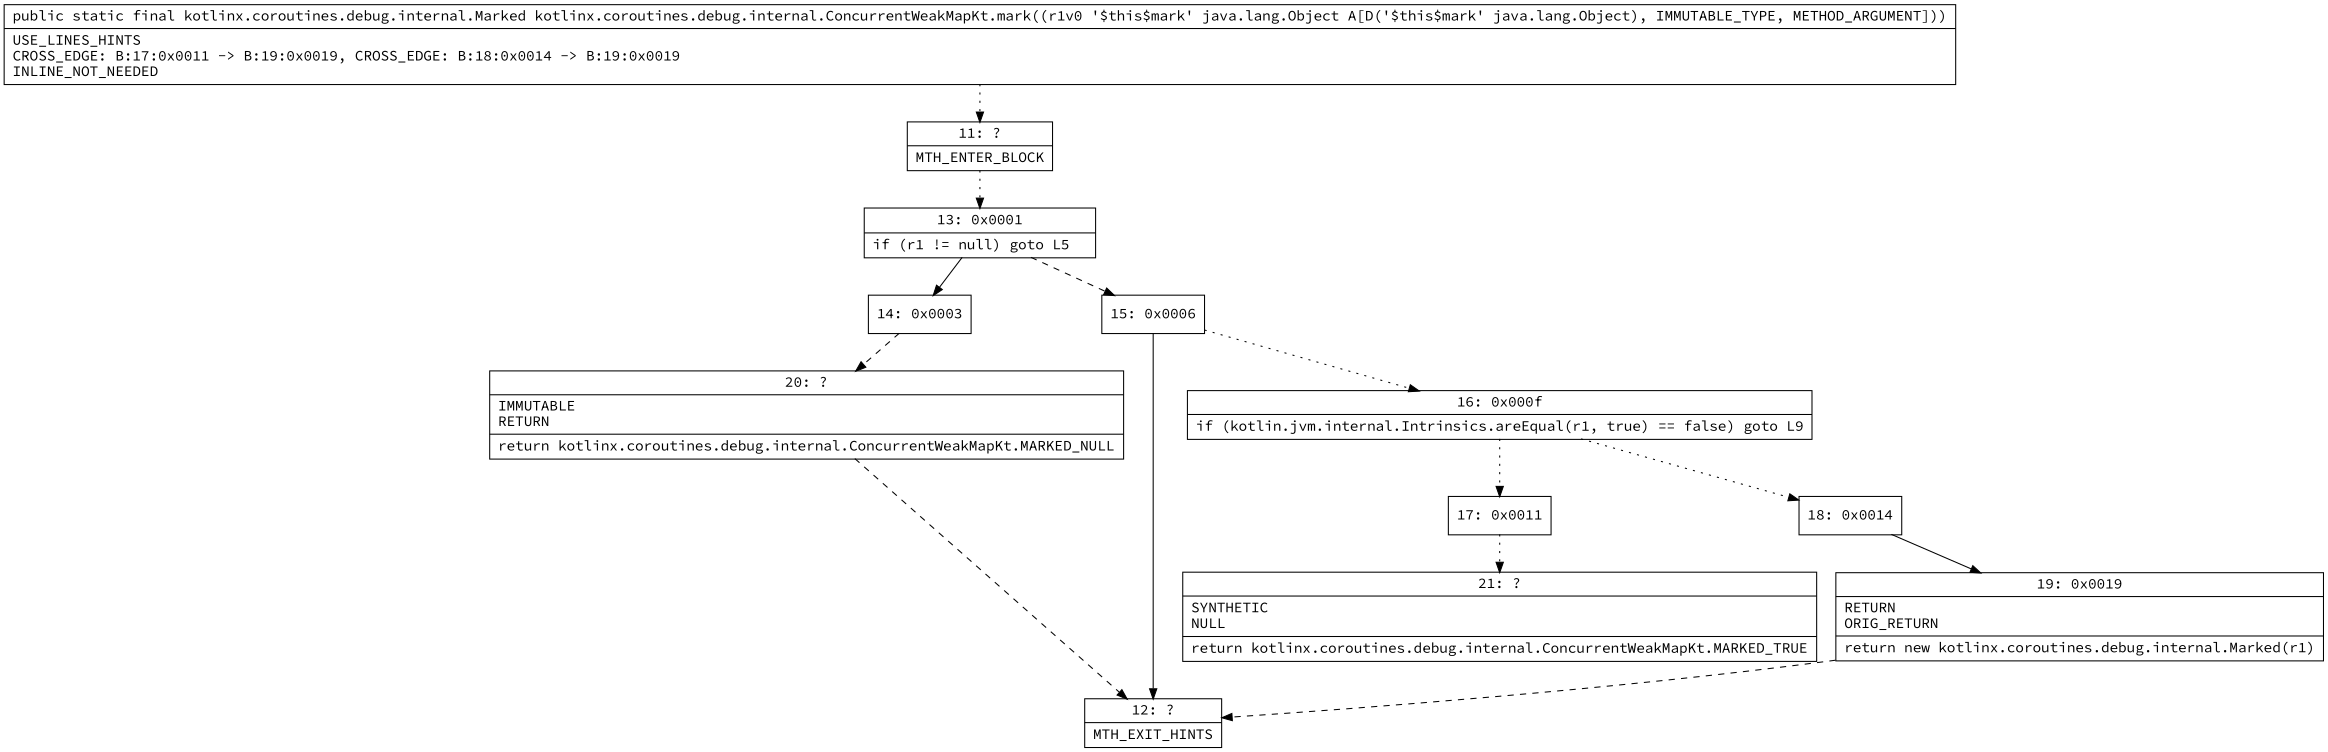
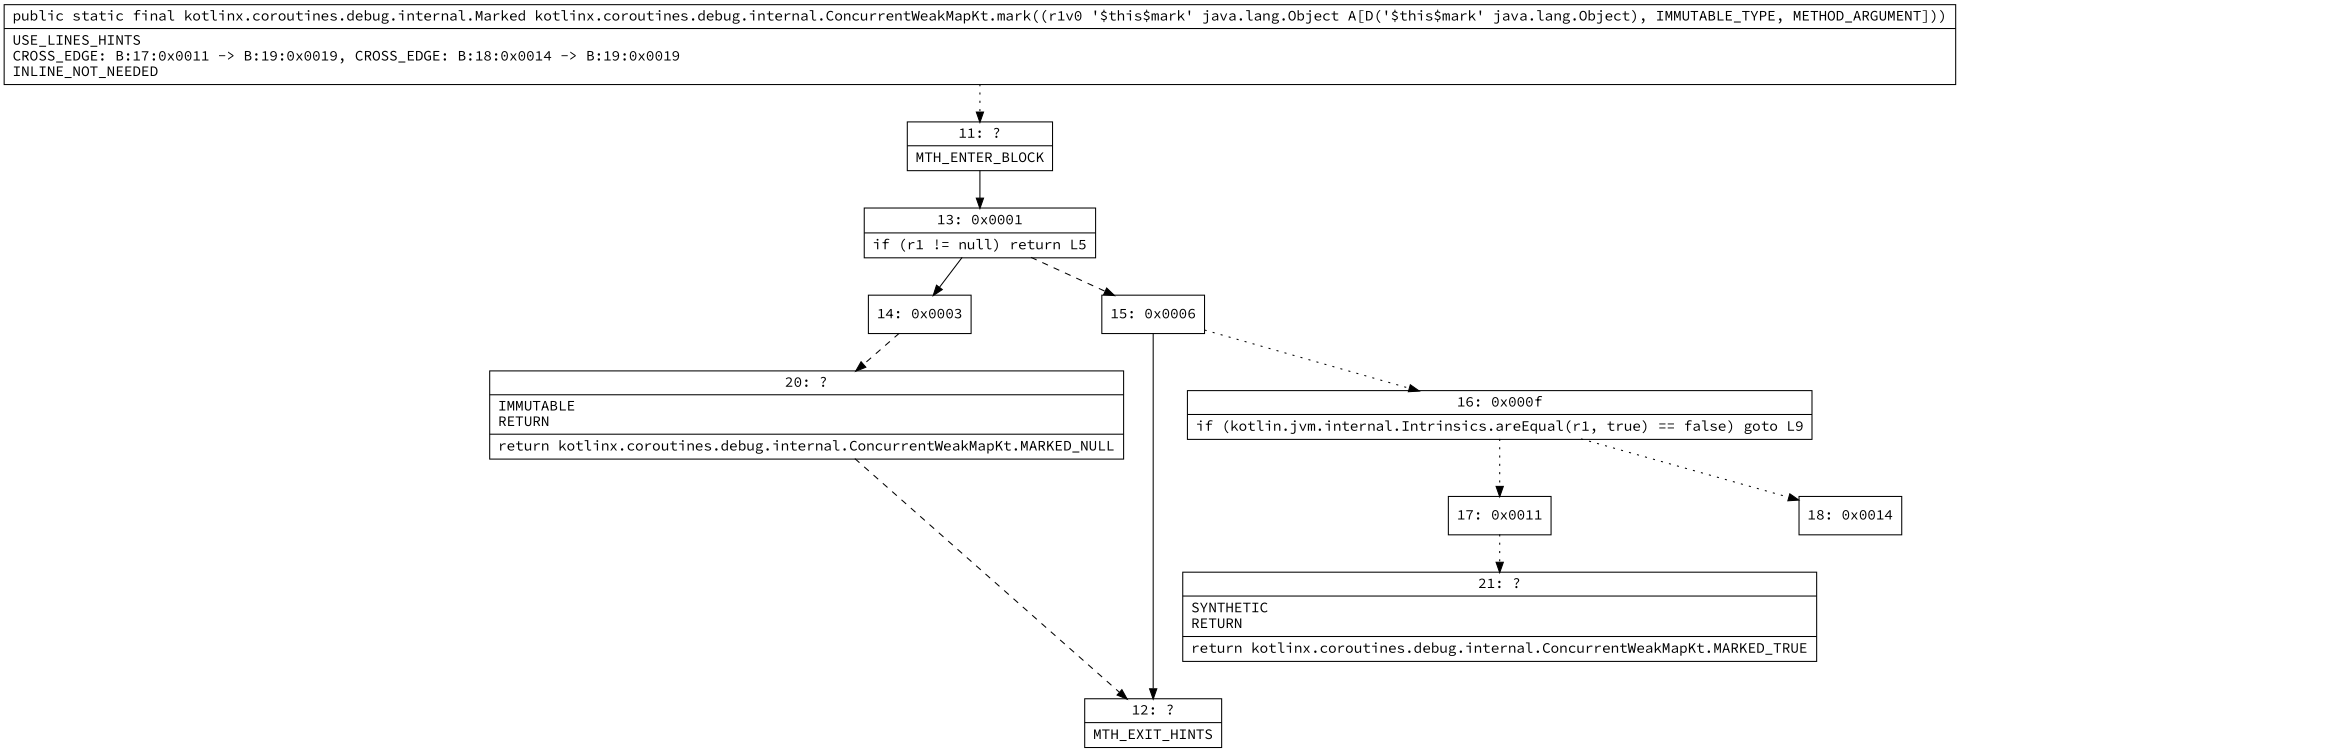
(980, 184) -> (980, 184)
(971, 245) -> (980, 245)
(2080, 617) -> none
(1209, 624) -> (1217, 624)
